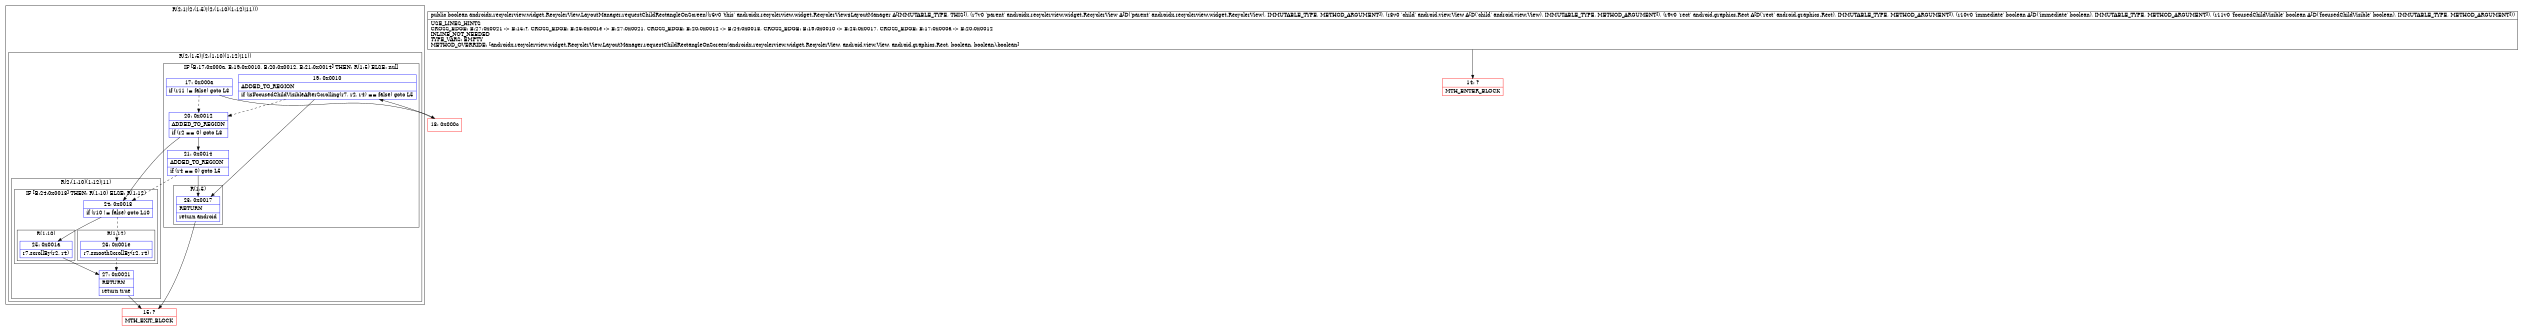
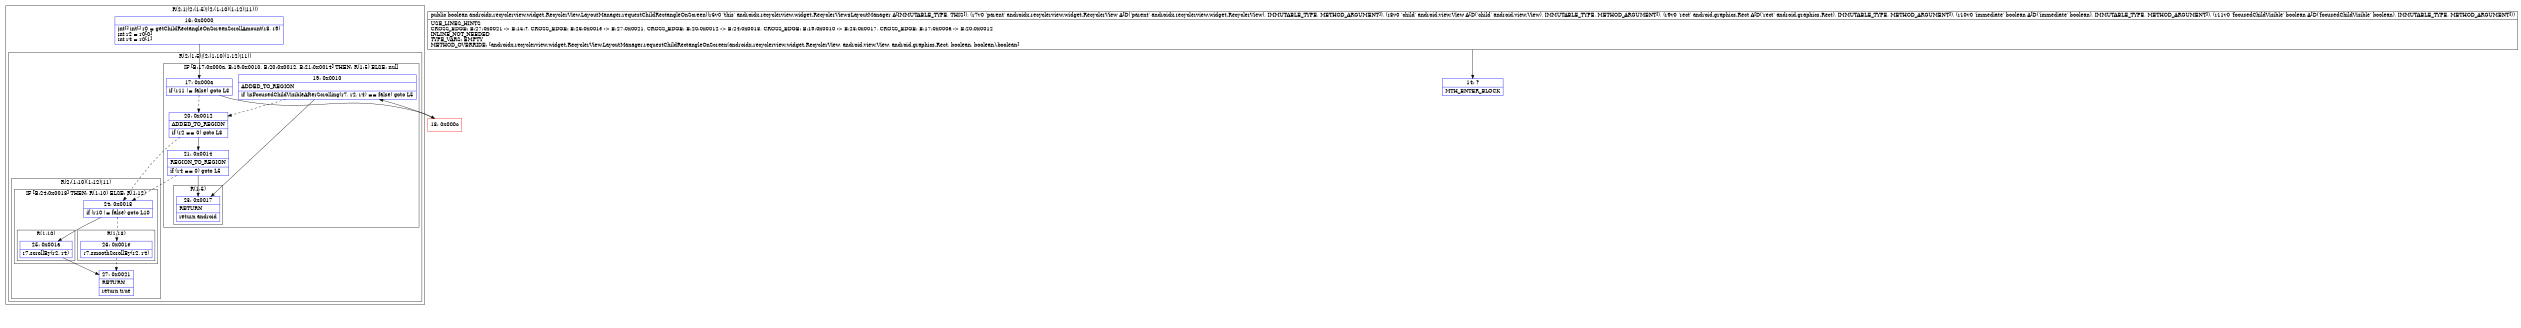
none -> (199, 31)
(1473, 87) -> (1473, 87)
(197, 163) -> (198, 163)
(150, 165) -> (150, 165)
(116, 234) -> (116, 234)
(149, 317) -> none
